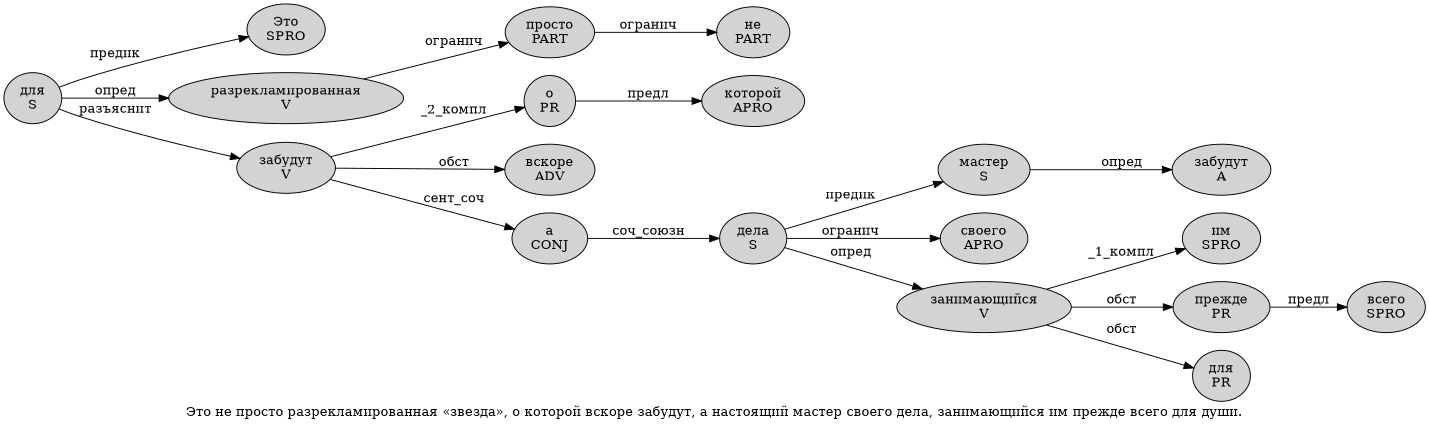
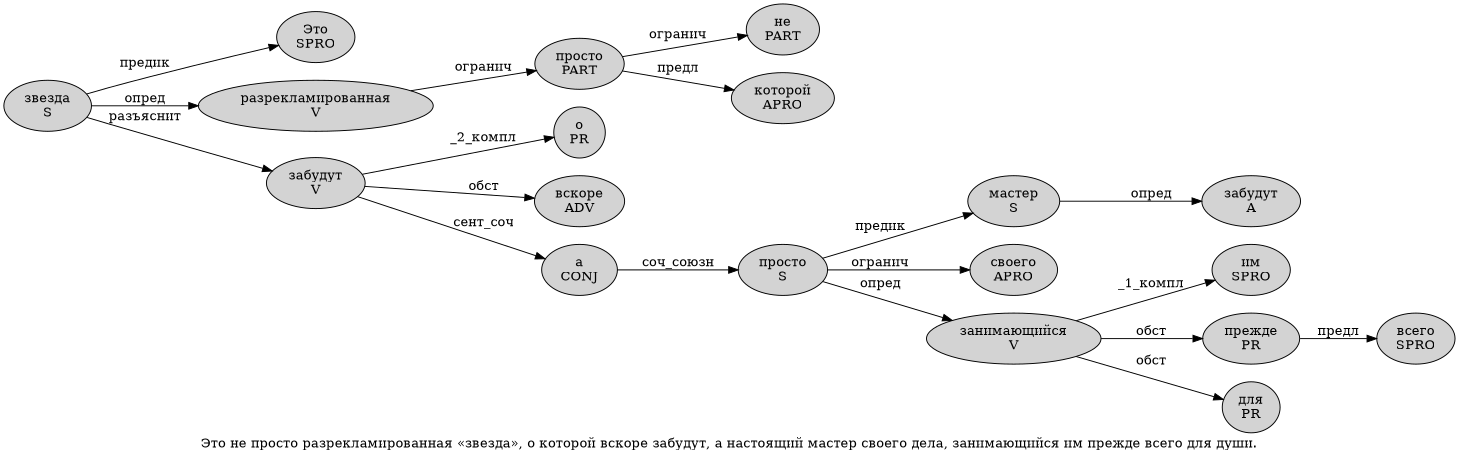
(33, 98) -> (48, 106)
(634, 101) -> (673, 80)
(753, 238) -> (783, 270)
